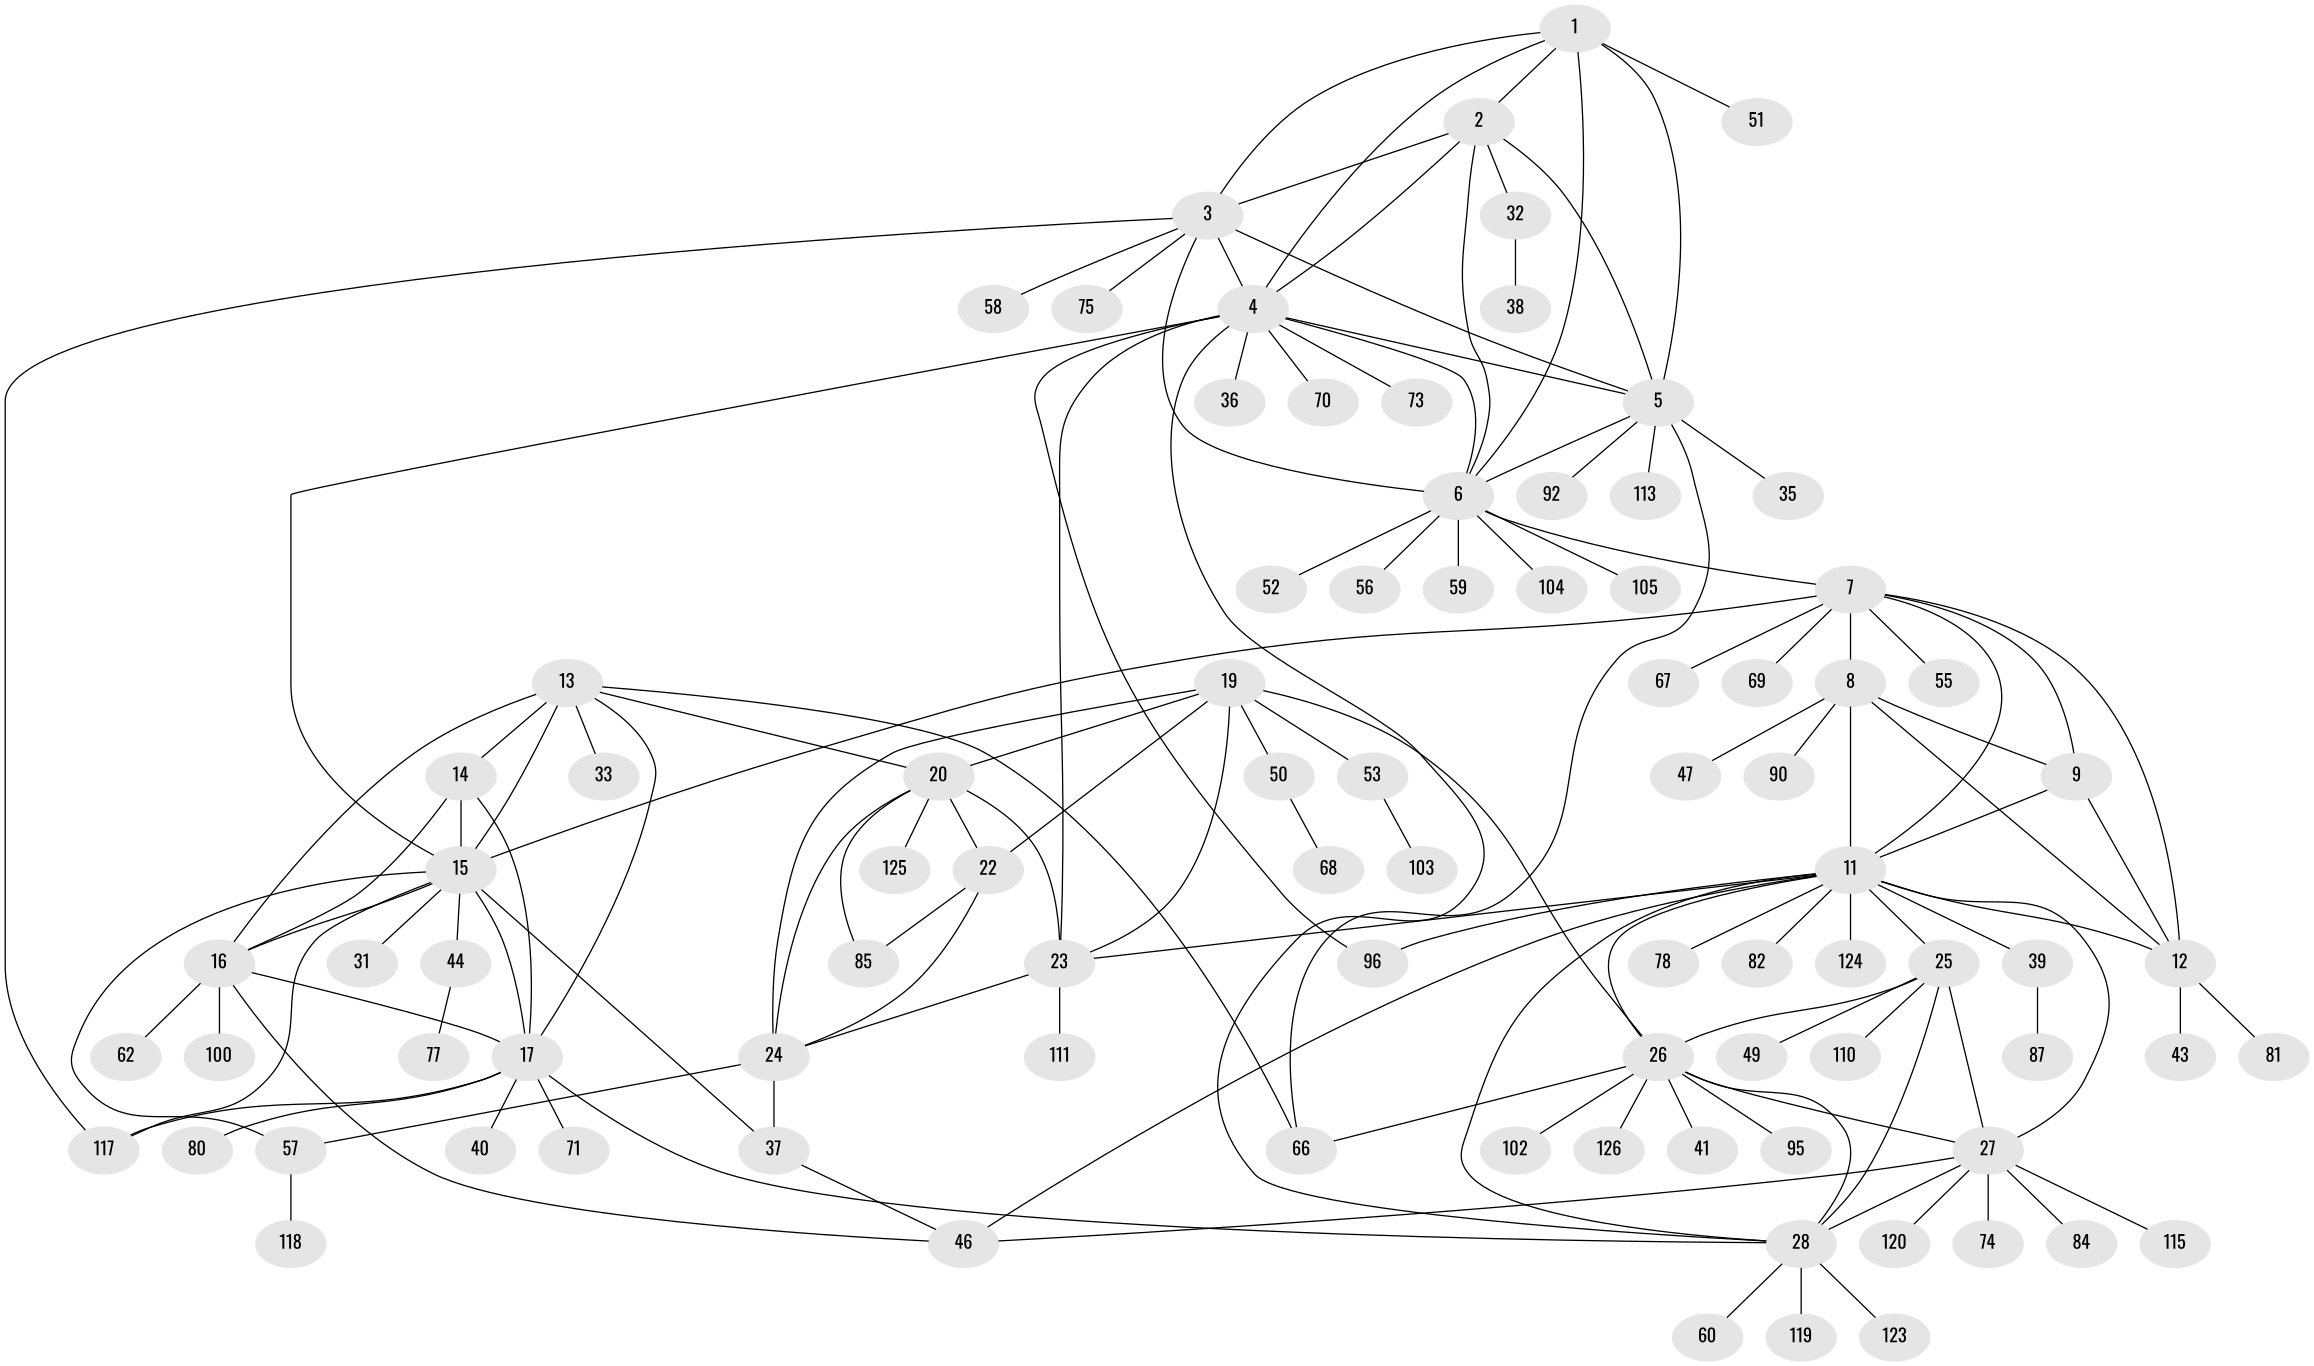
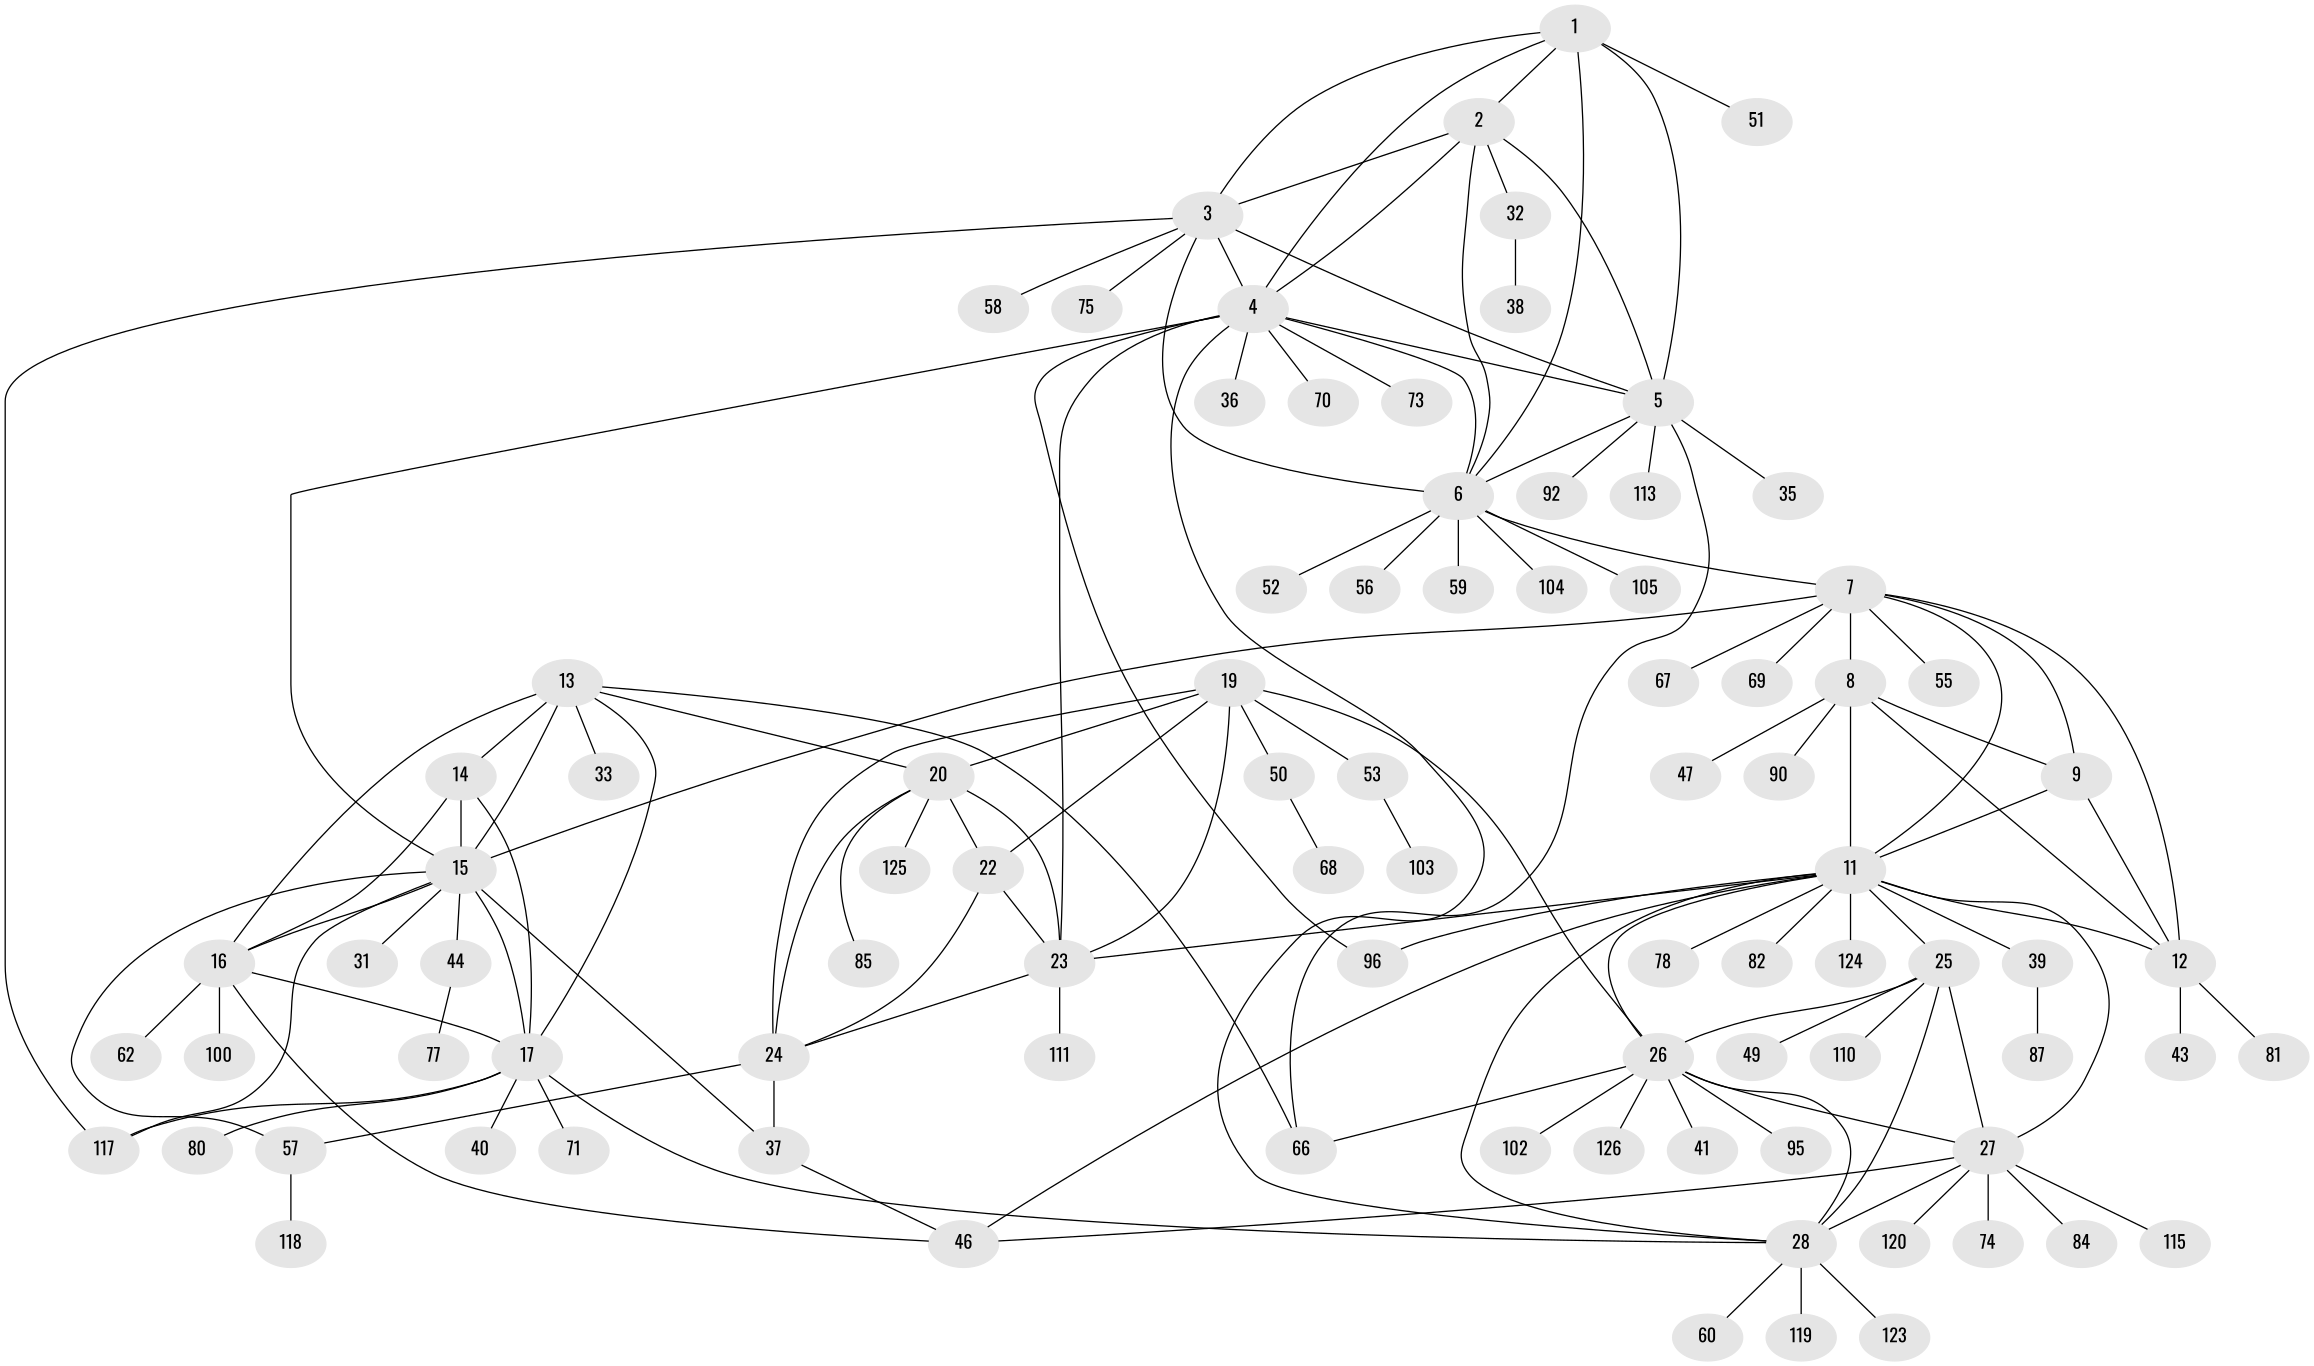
(926, 917) -> (1024, 917)
